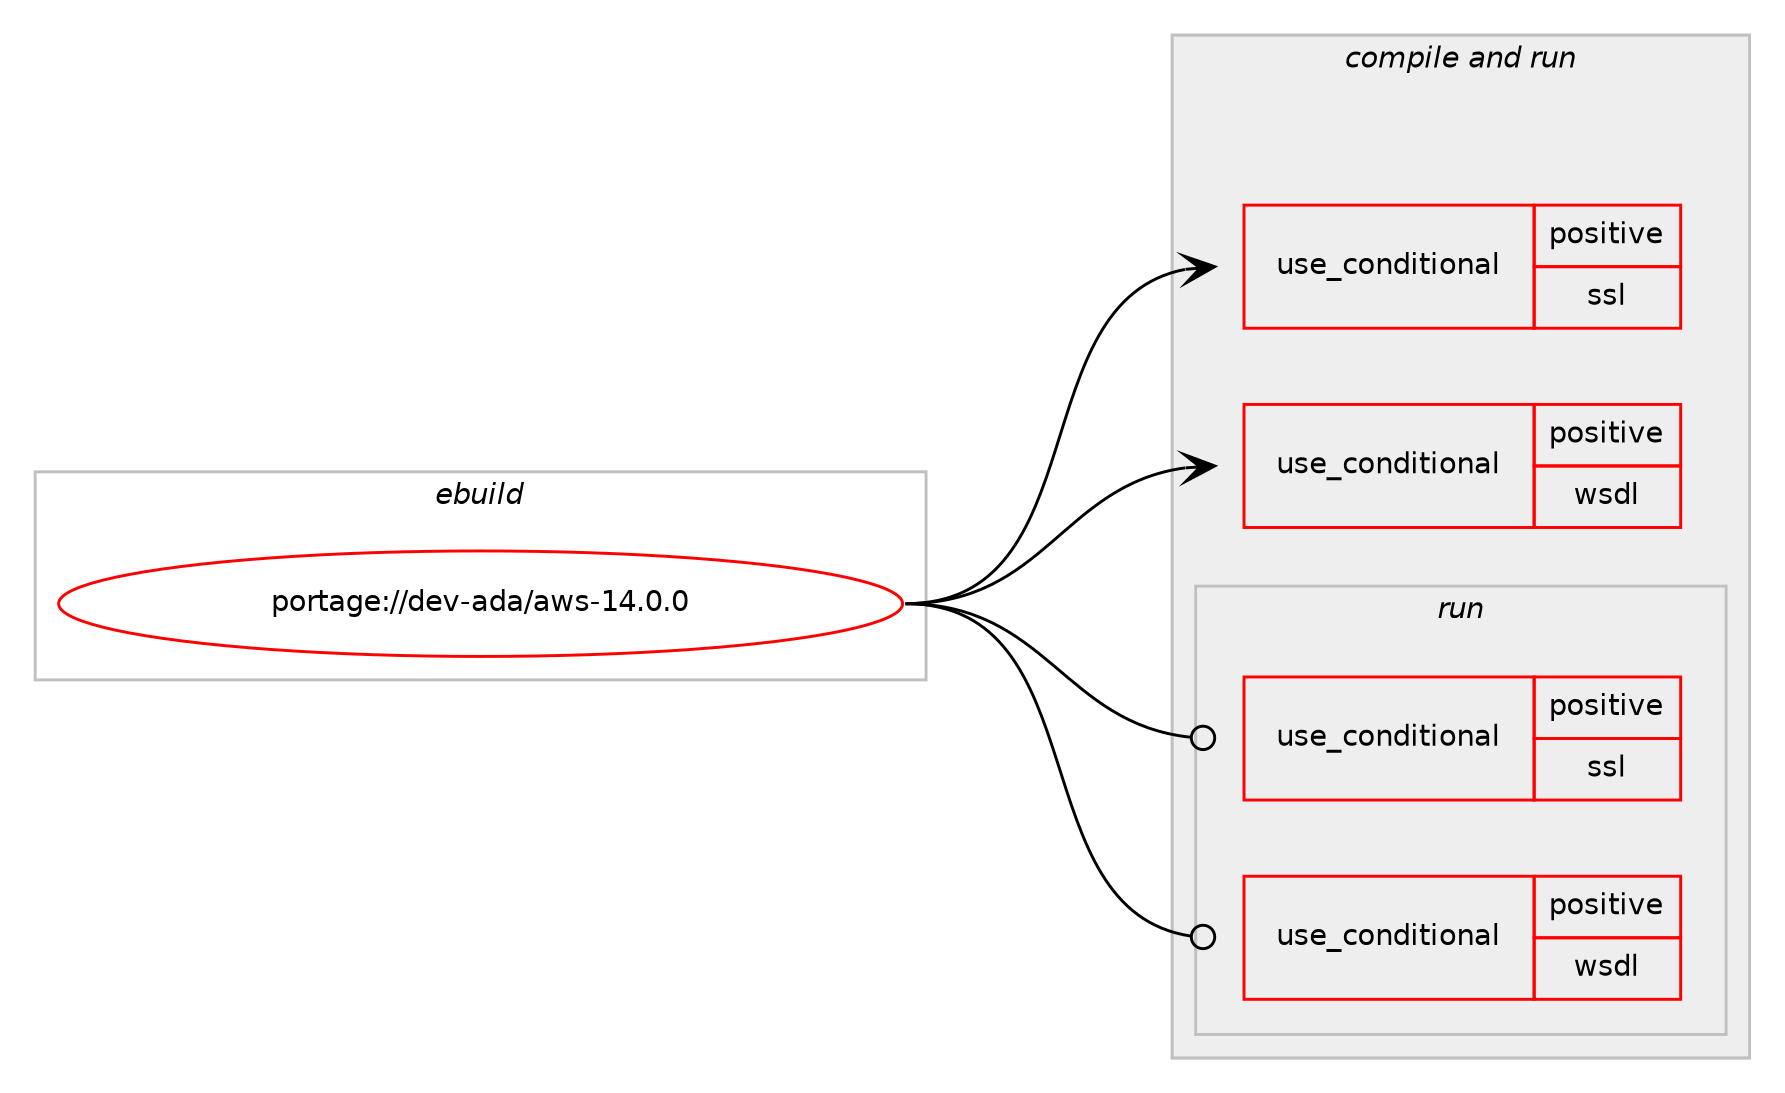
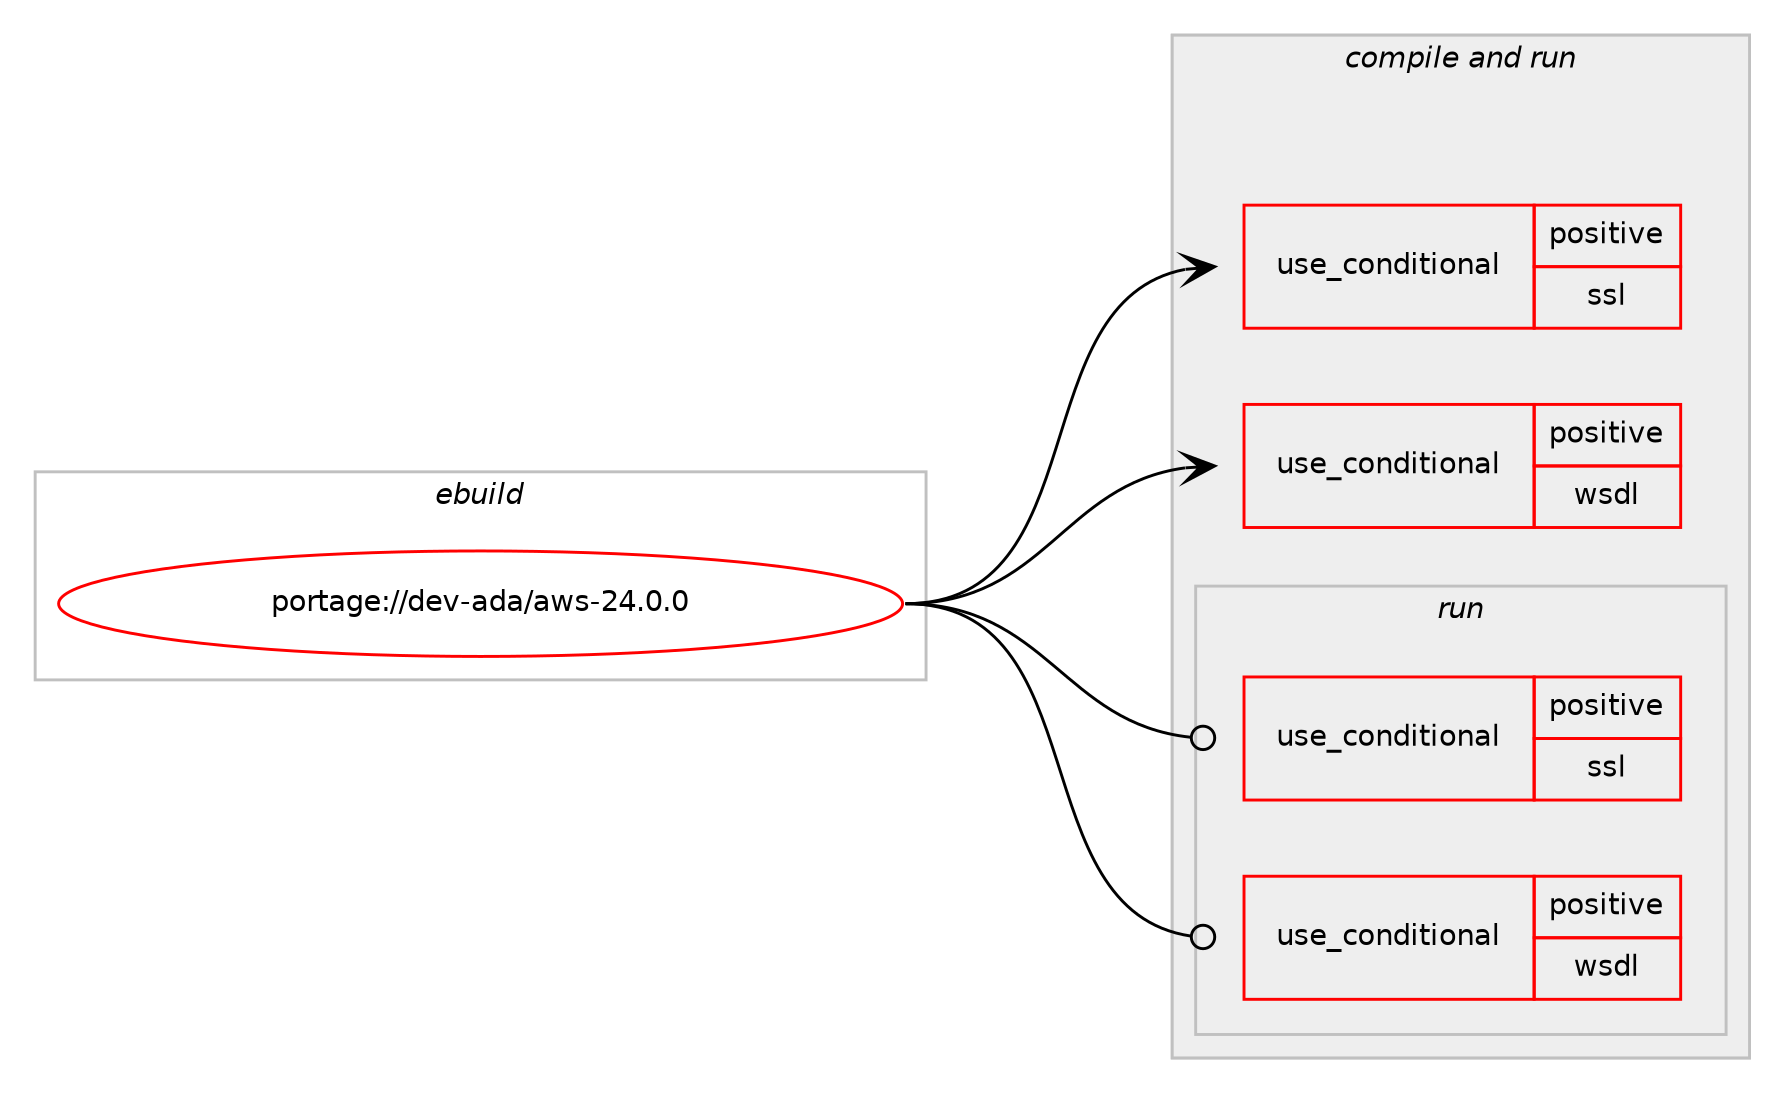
(481, 604) -> (481, 604)
